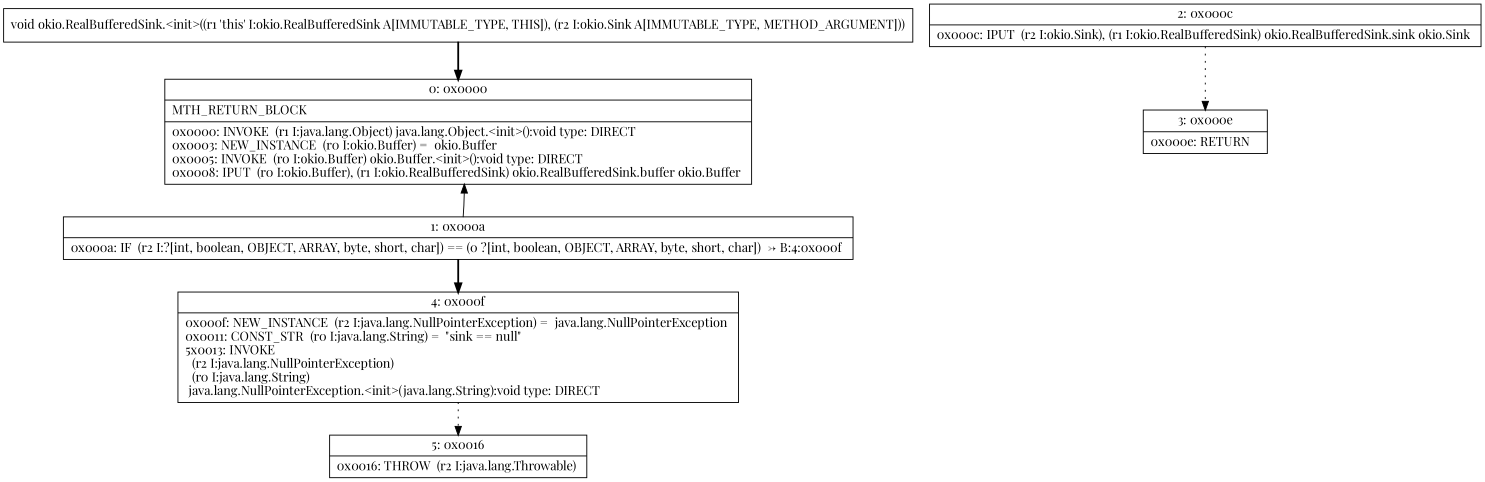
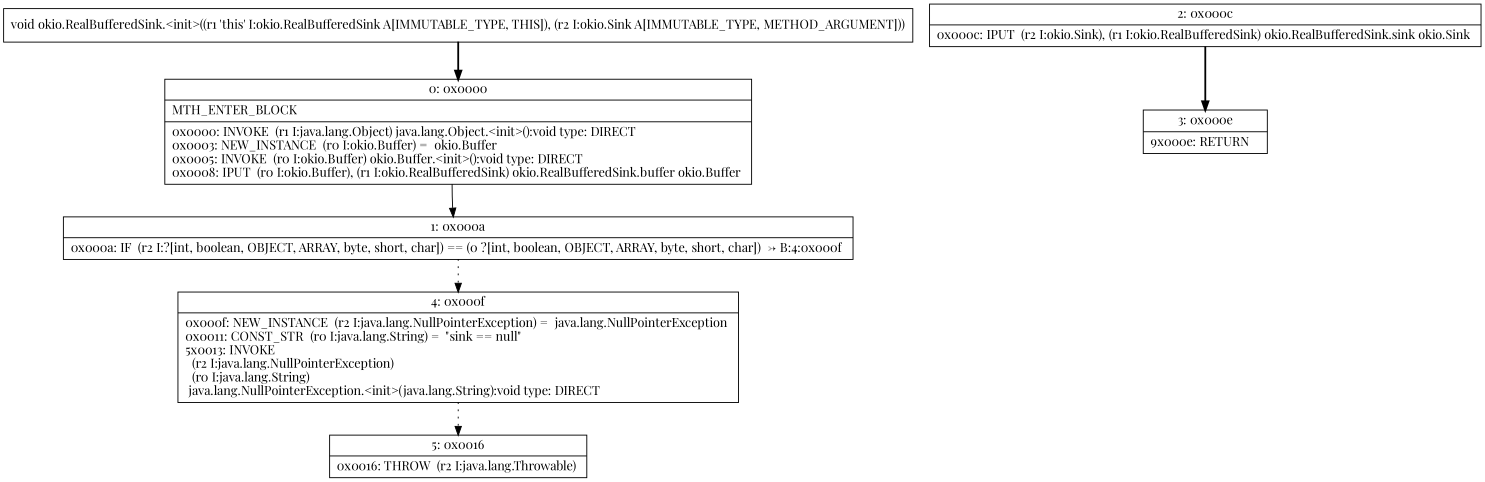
(1205, 74) -> (1205, 74)
(240, 110) -> (235, 110)
(1205, 142) -> (1205, 142)
(464, 205) -> (452, 196)
(458, 271) -> (458, 271)
